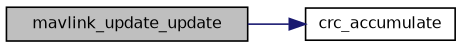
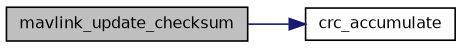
(127, 24) -> (127, 24)
